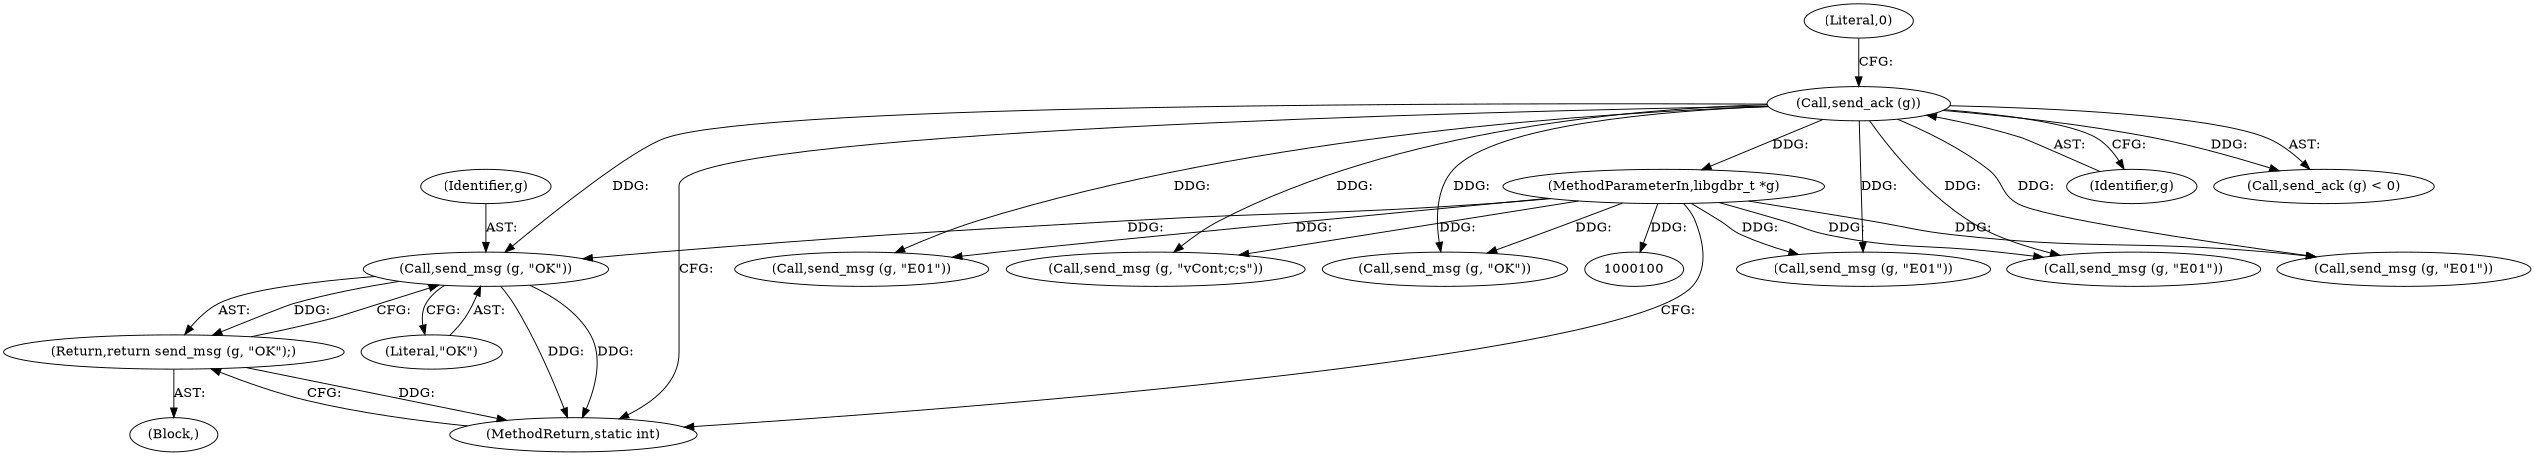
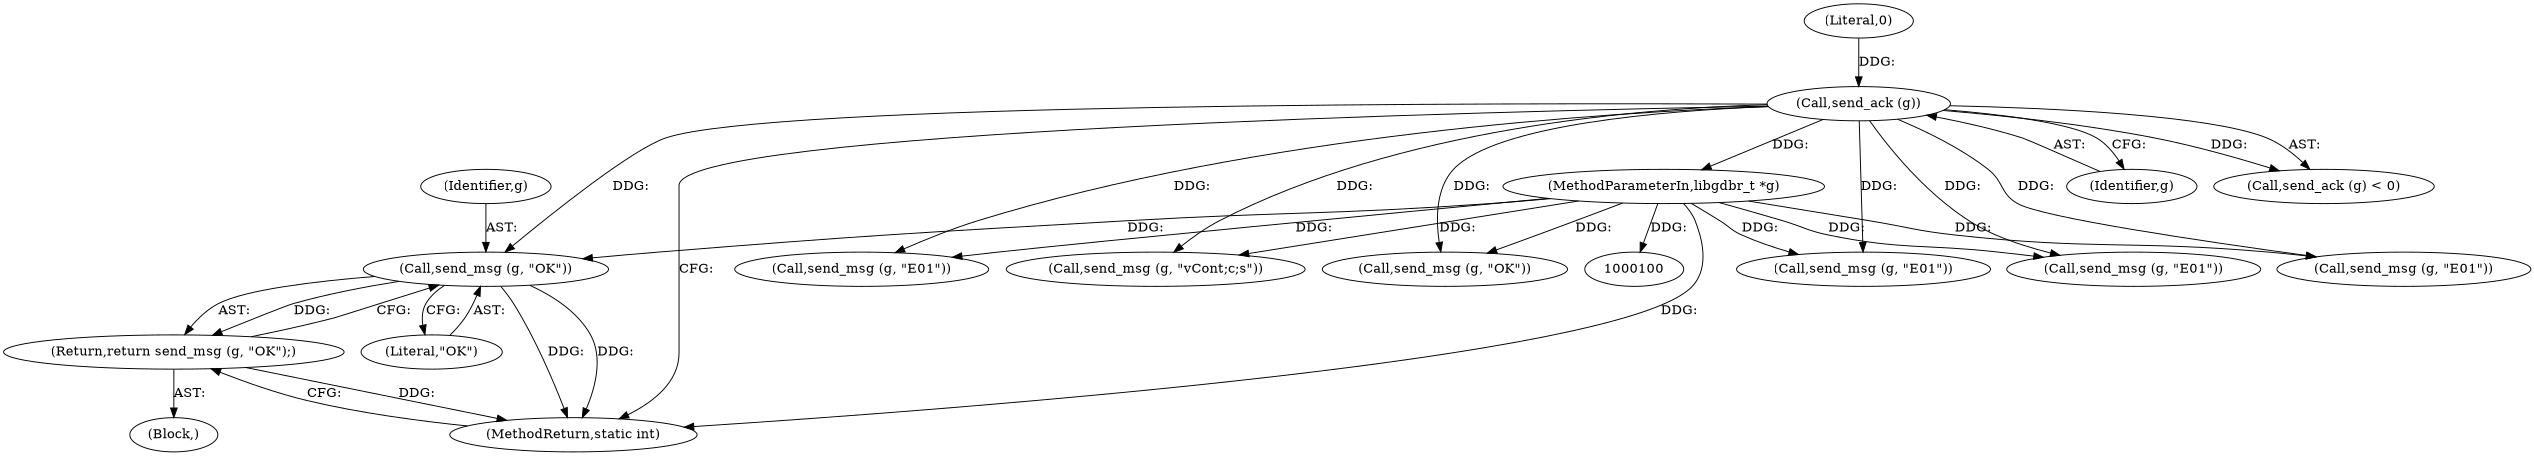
(1878, 62) -> (1879, 62)
(1680, 311) -> (1681, 311)
